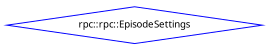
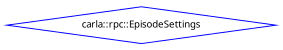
(135, 25) -> (141, 25)
